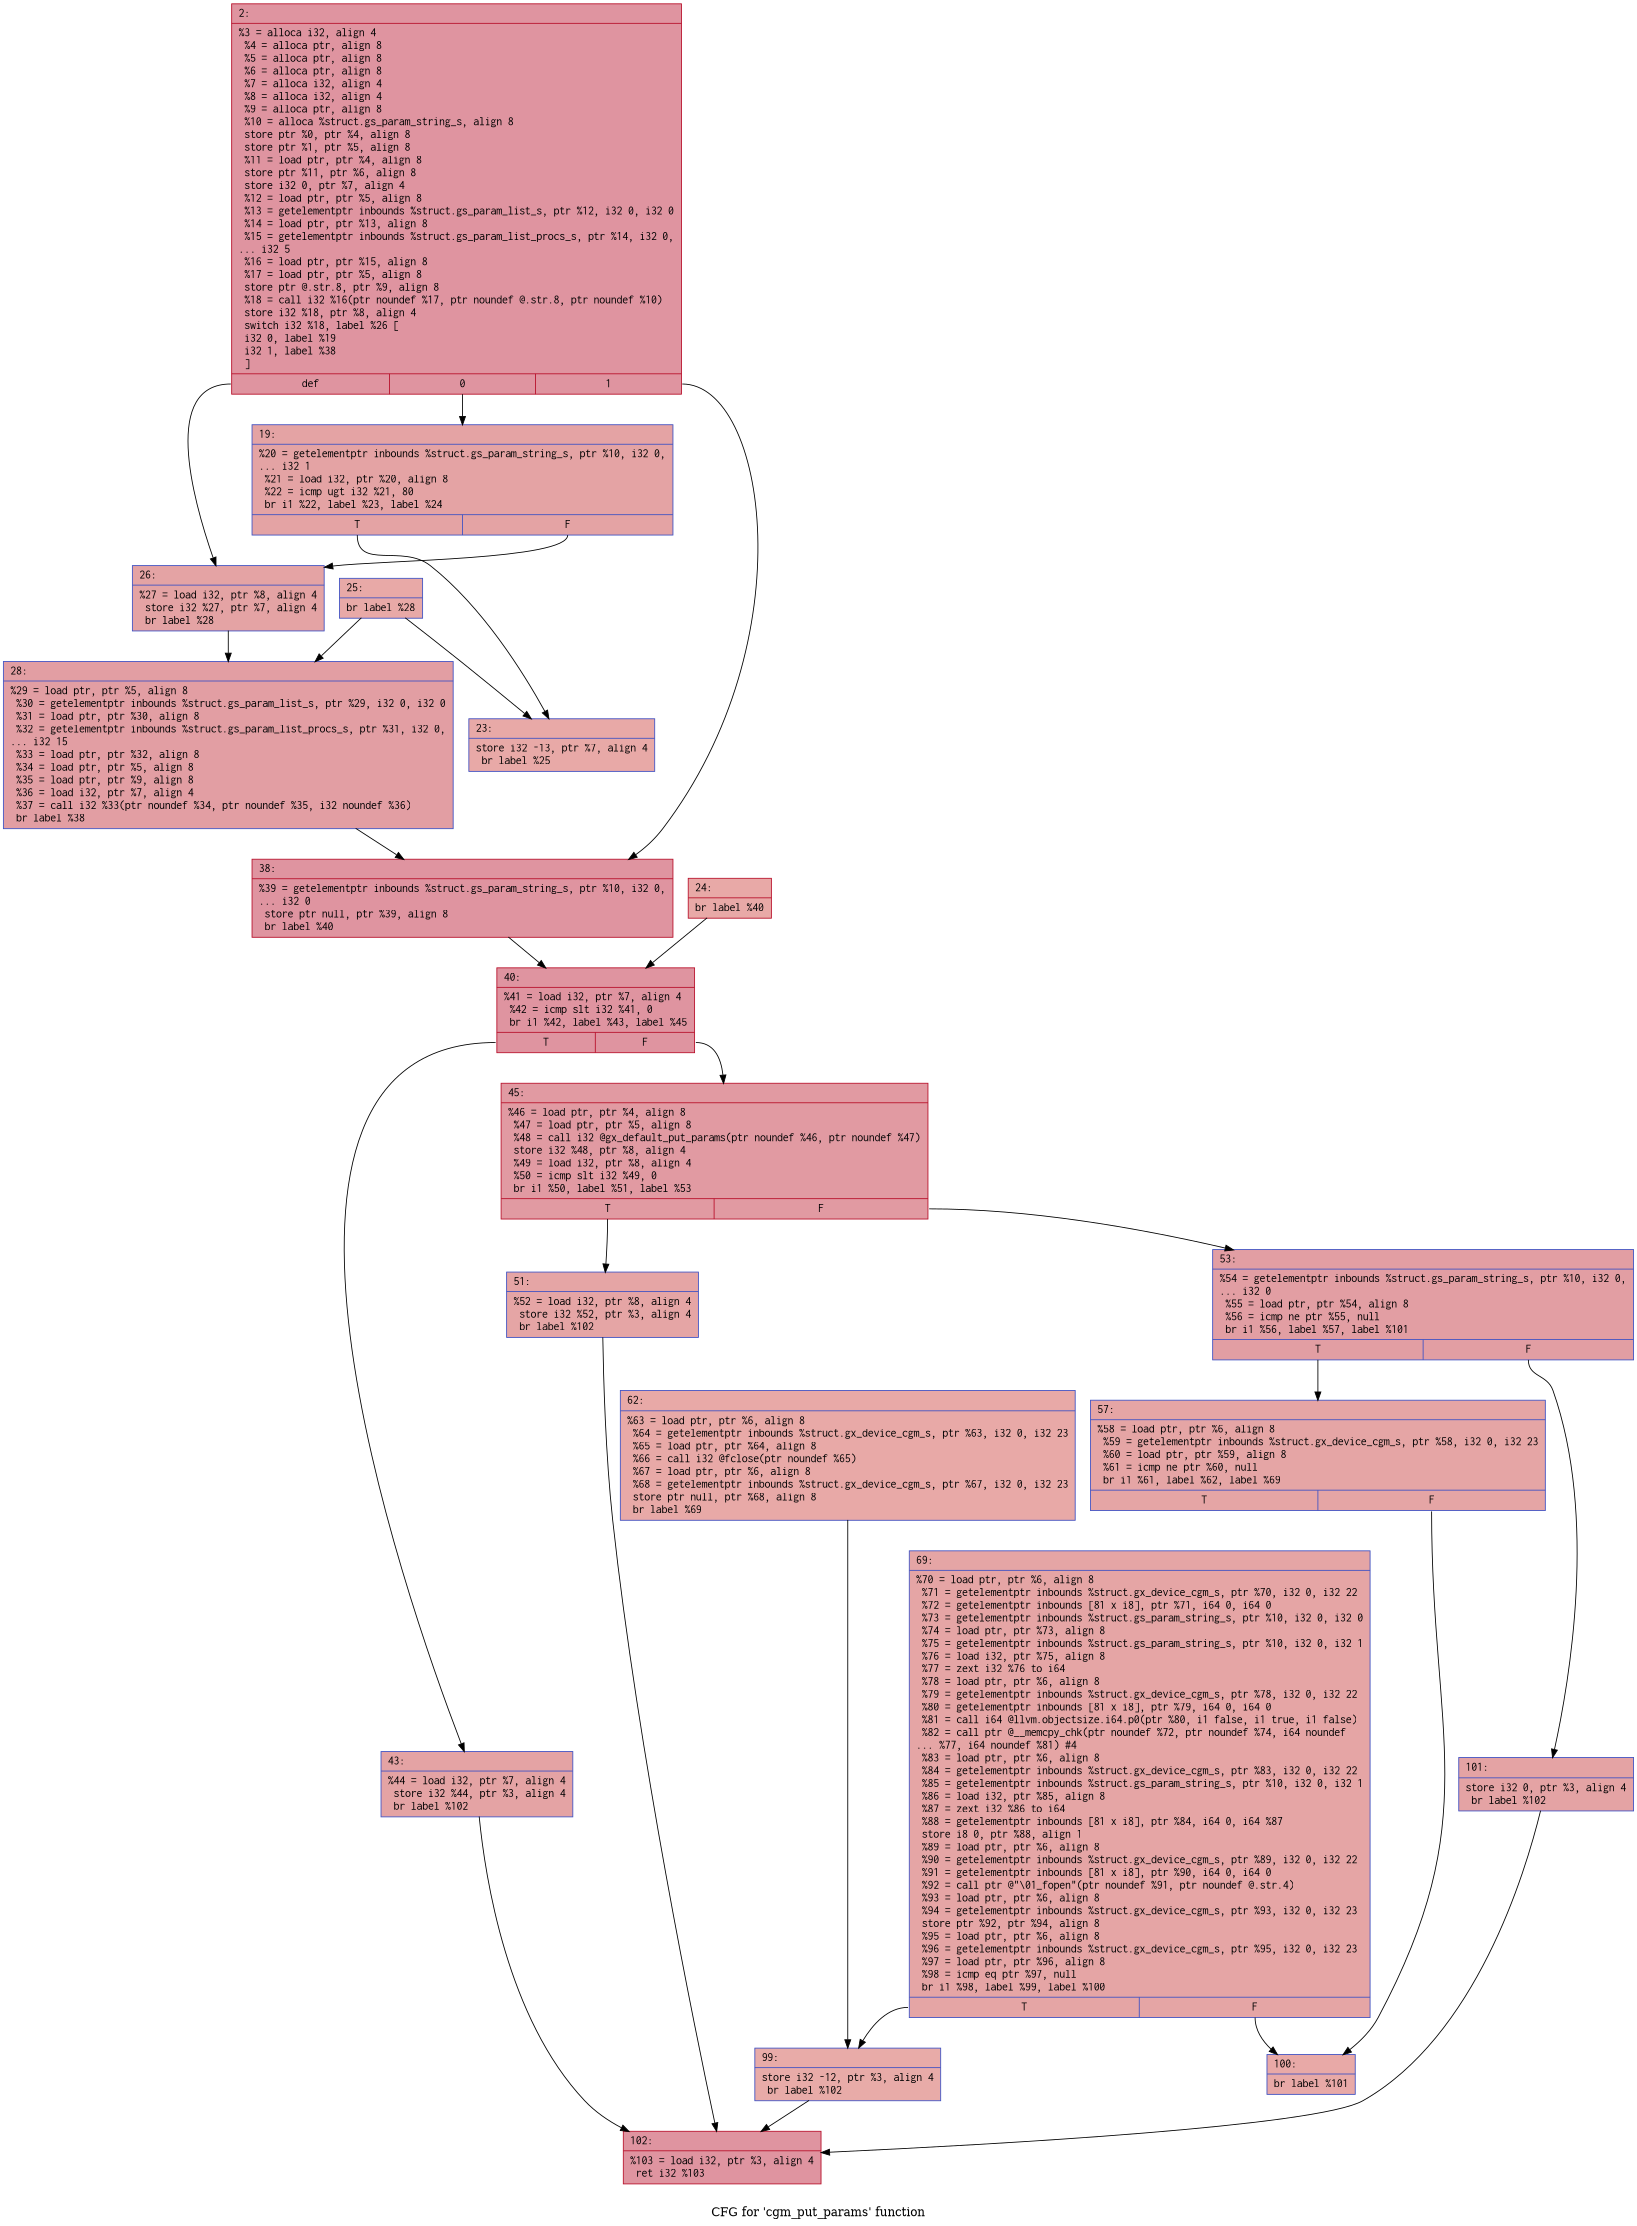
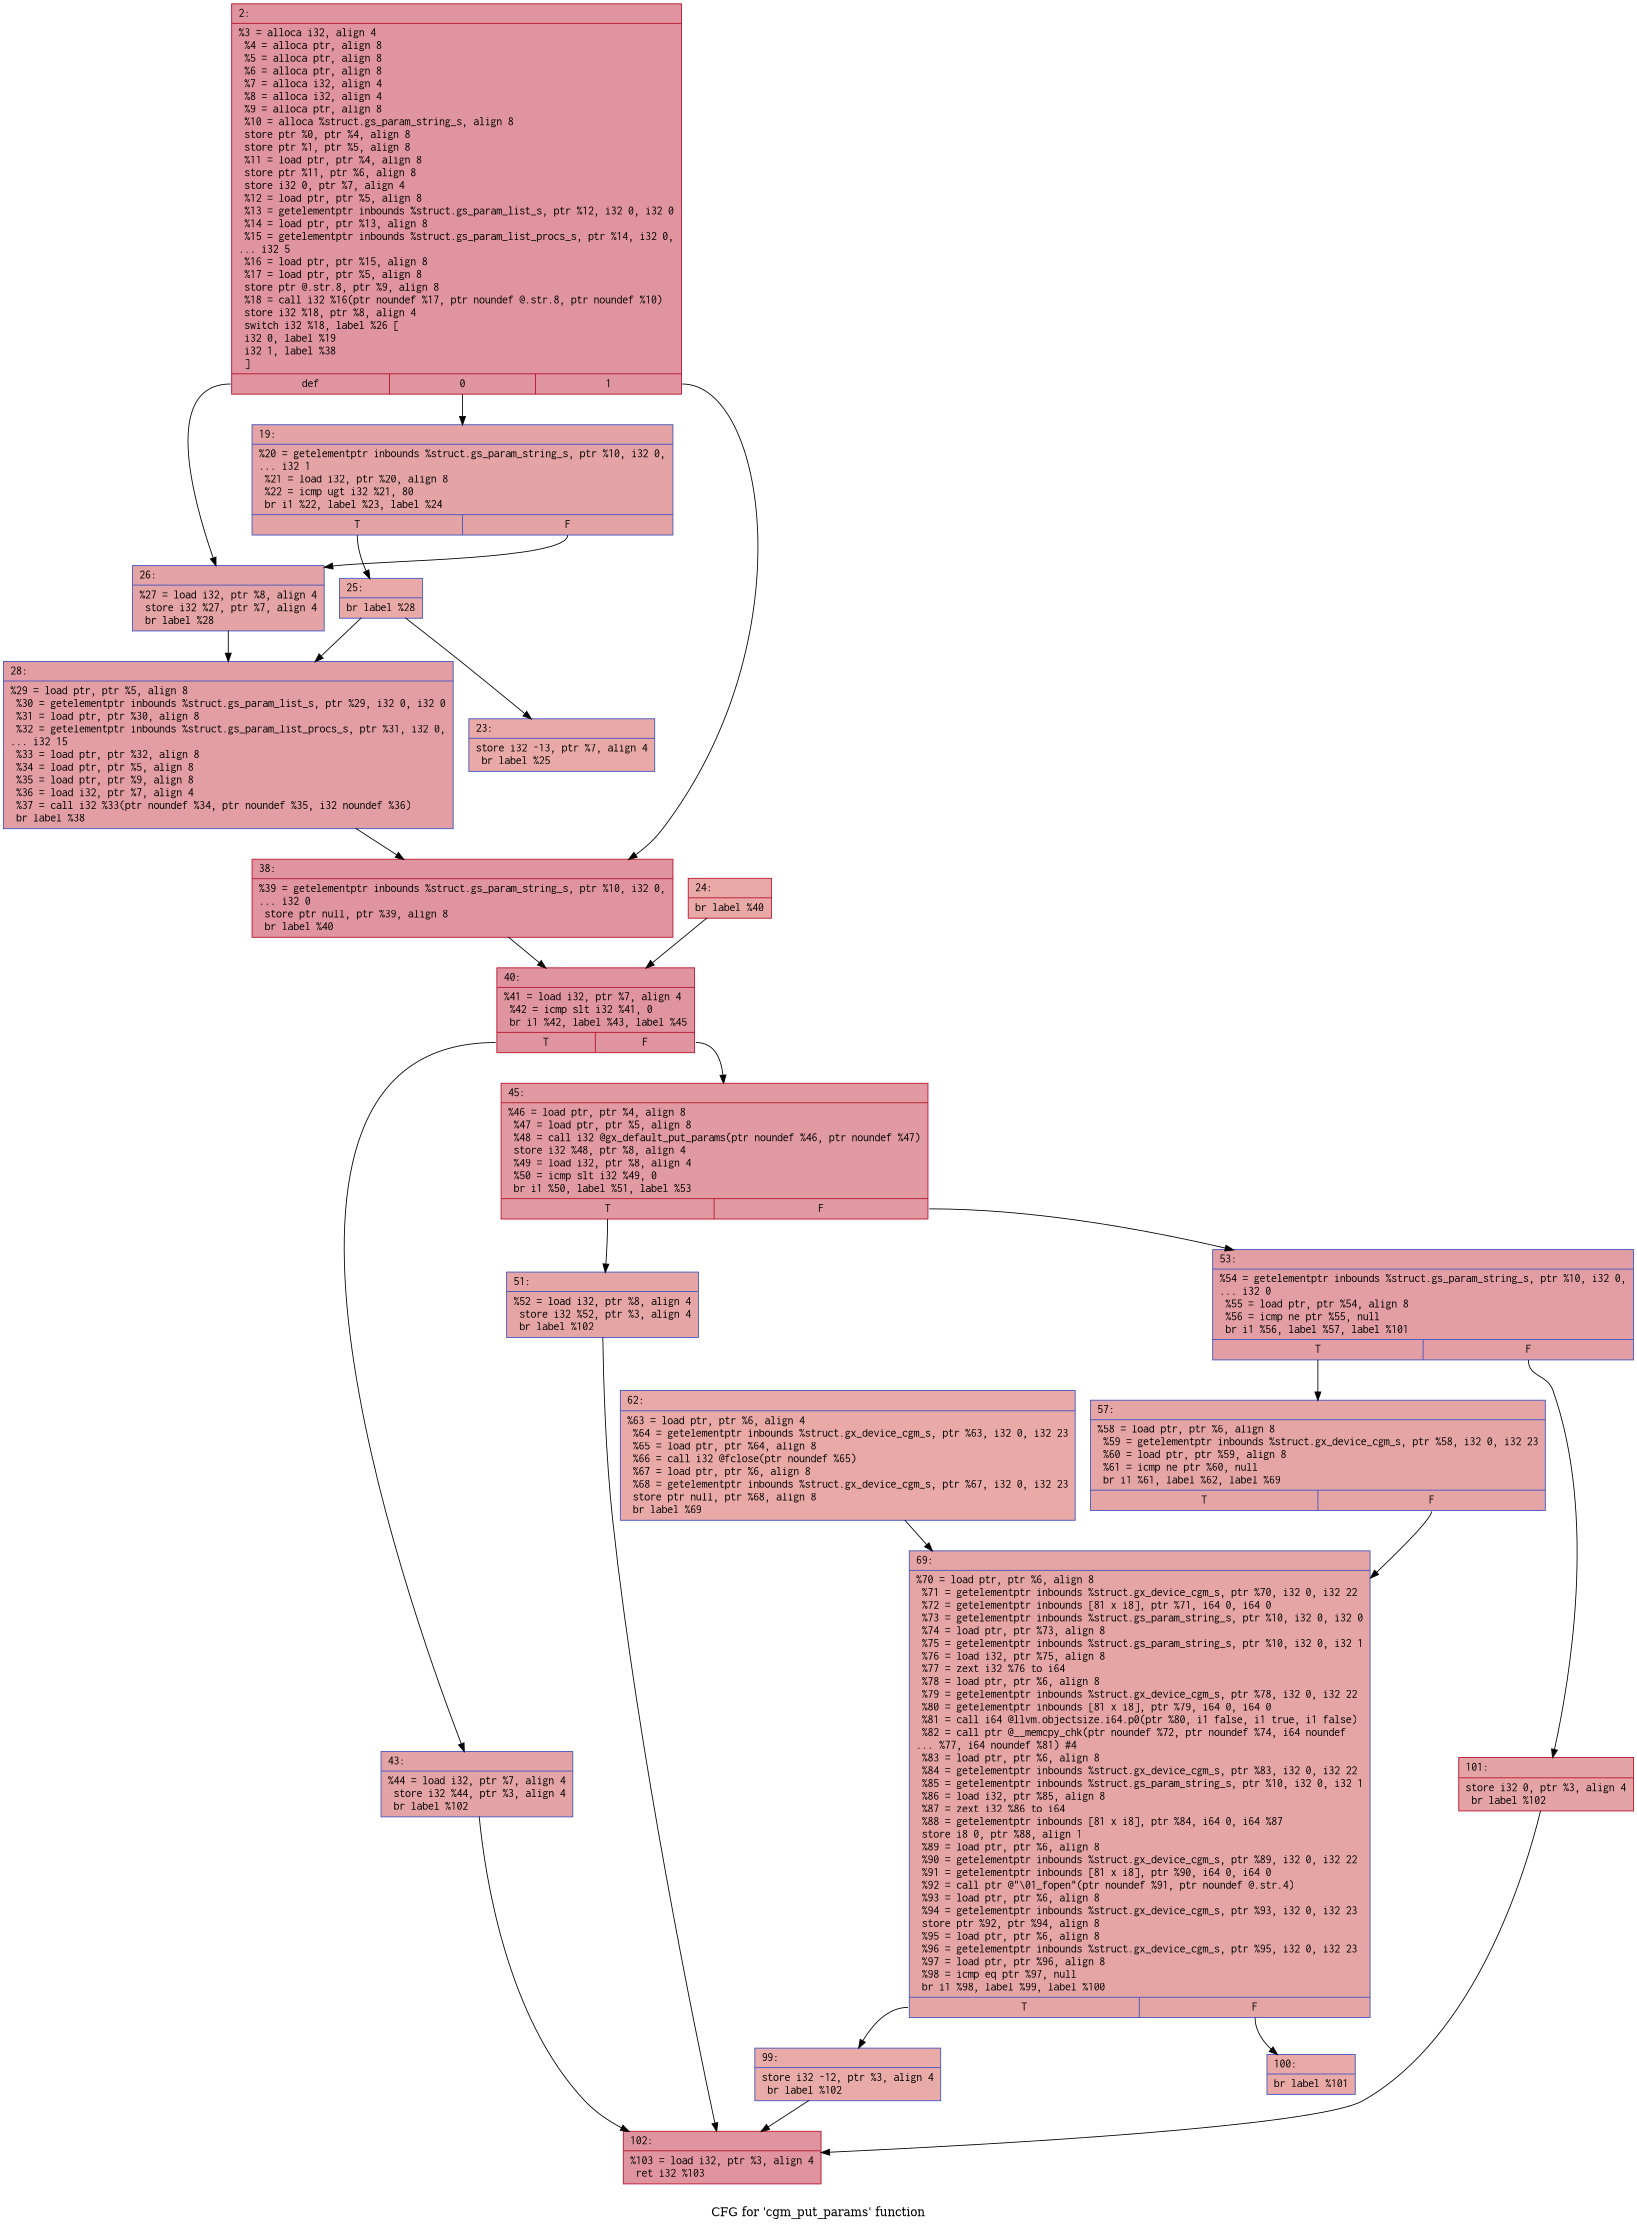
(467, 600) -> (360, 553)
(716, 1421) -> (716, 1421)
(848, 1780) -> (916, 1532)
(1546, 1784) -> (1546, 1784)
(1444, 1792) -> (1406, 1543)
